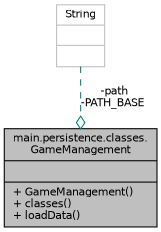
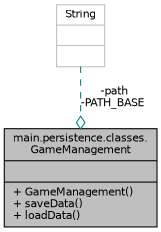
(42, 204) -> (48, 204)
